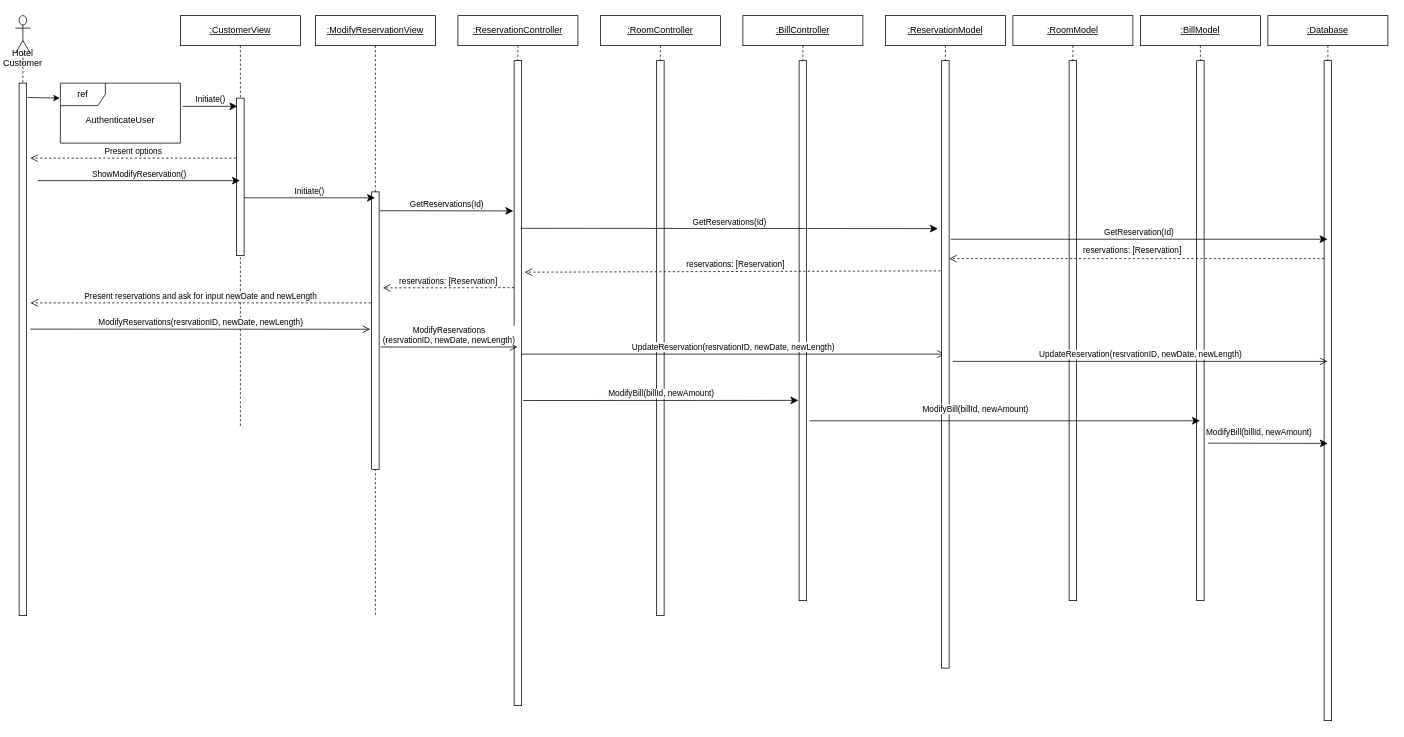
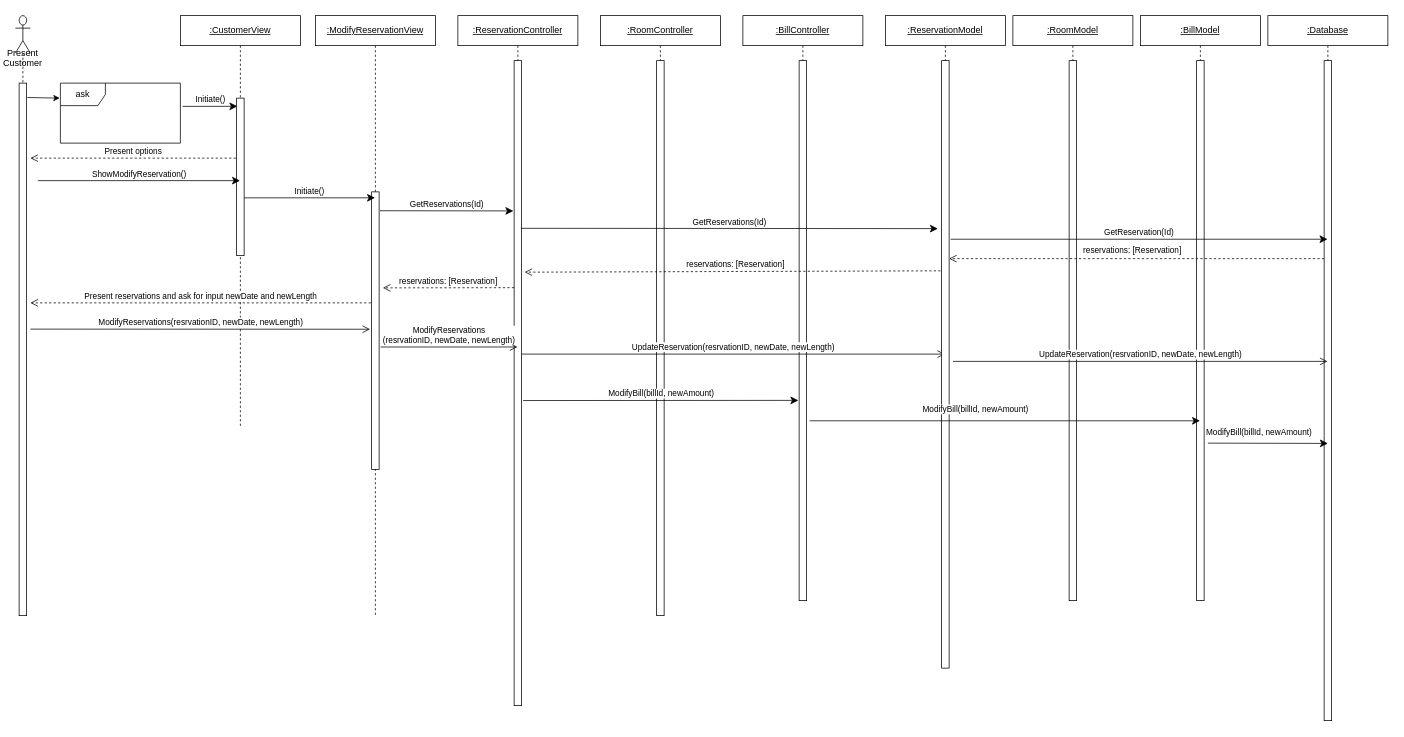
(23, 75) -> (23, 80)
(83, 94) -> (83, 94)
(120, 120) -> none
